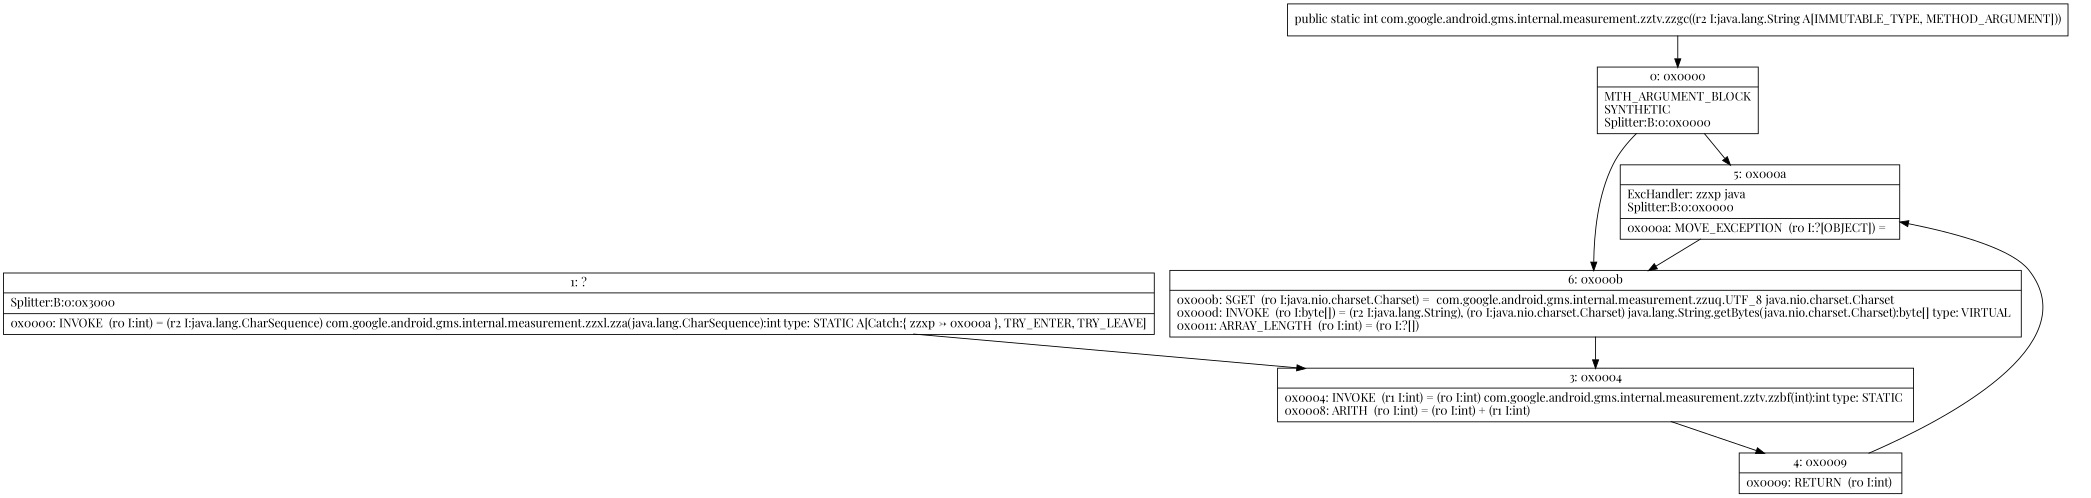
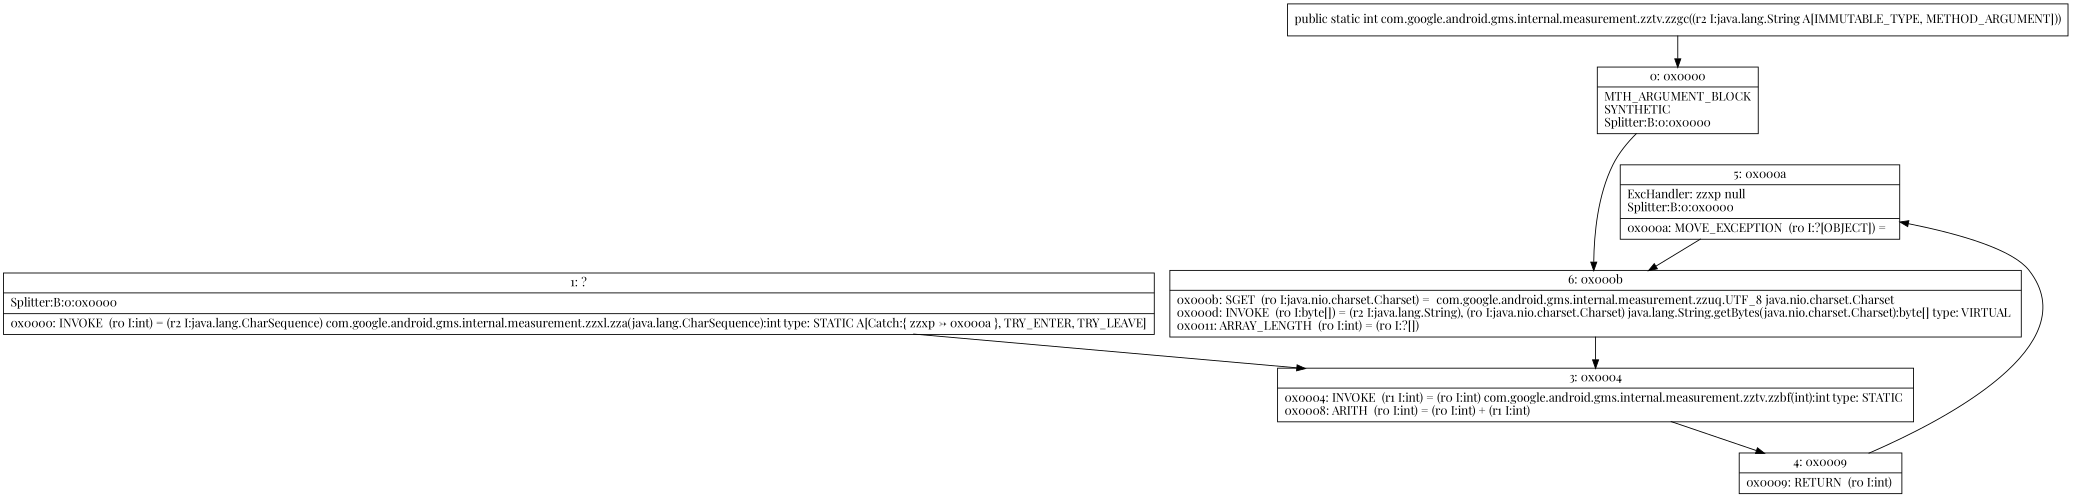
(1714, 146) -> none
(1686, 195) -> (1686, 195)
(63, 303) -> (64, 303)
